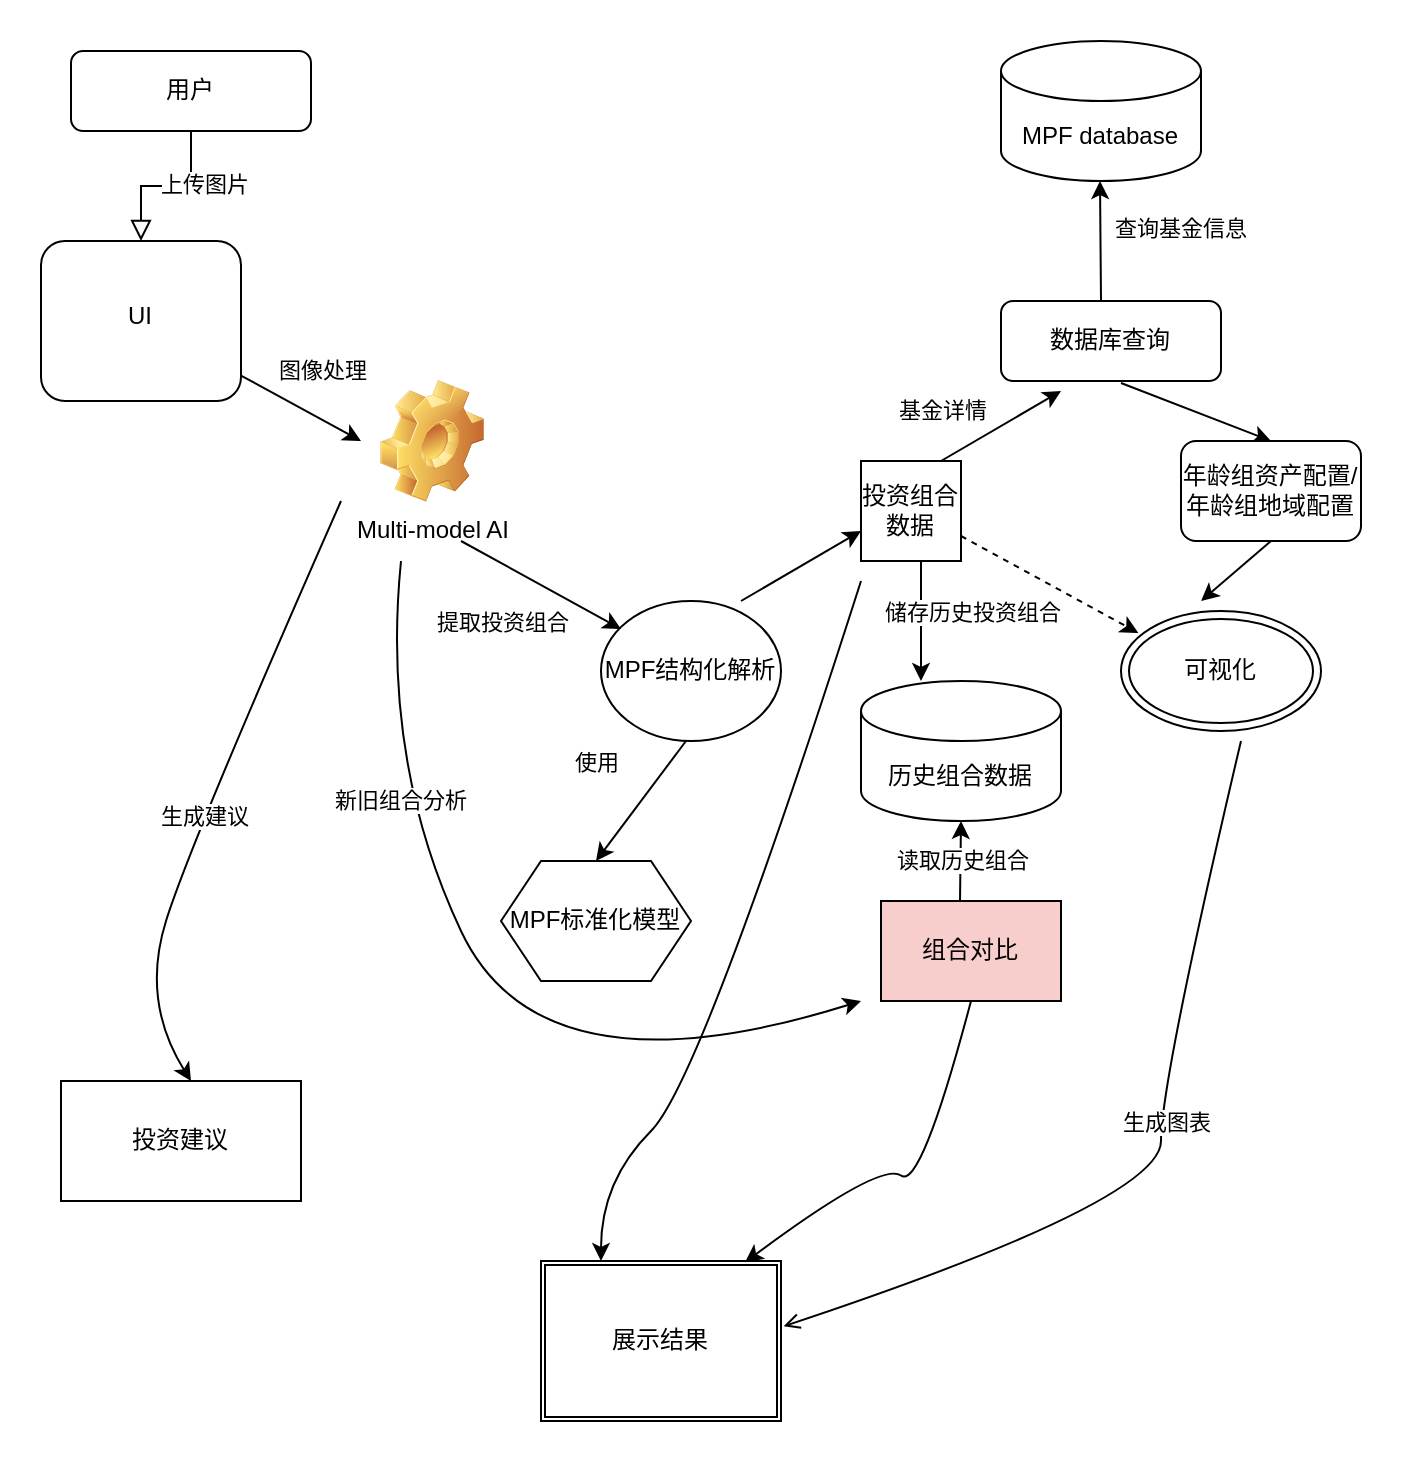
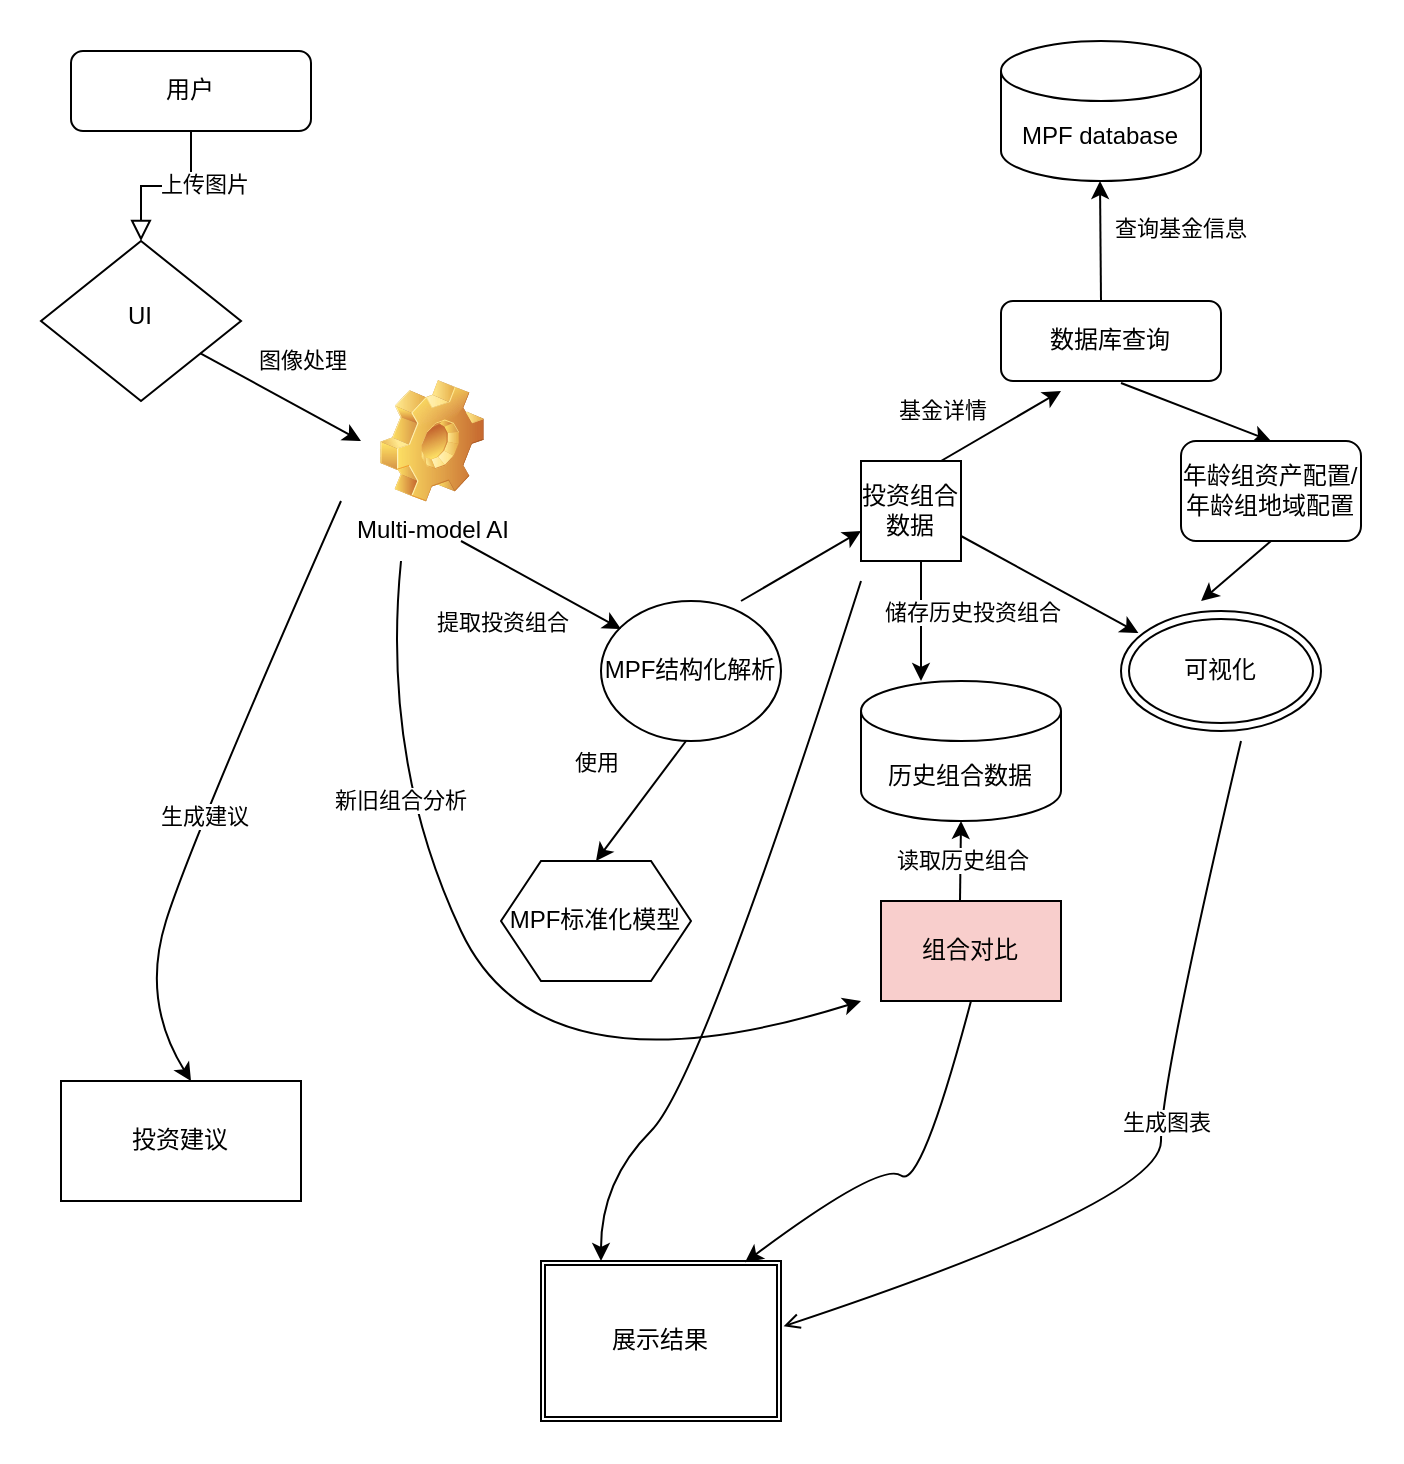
(141, 321) -> (141, 321)
(1045, 582) -> (1045, 582)
